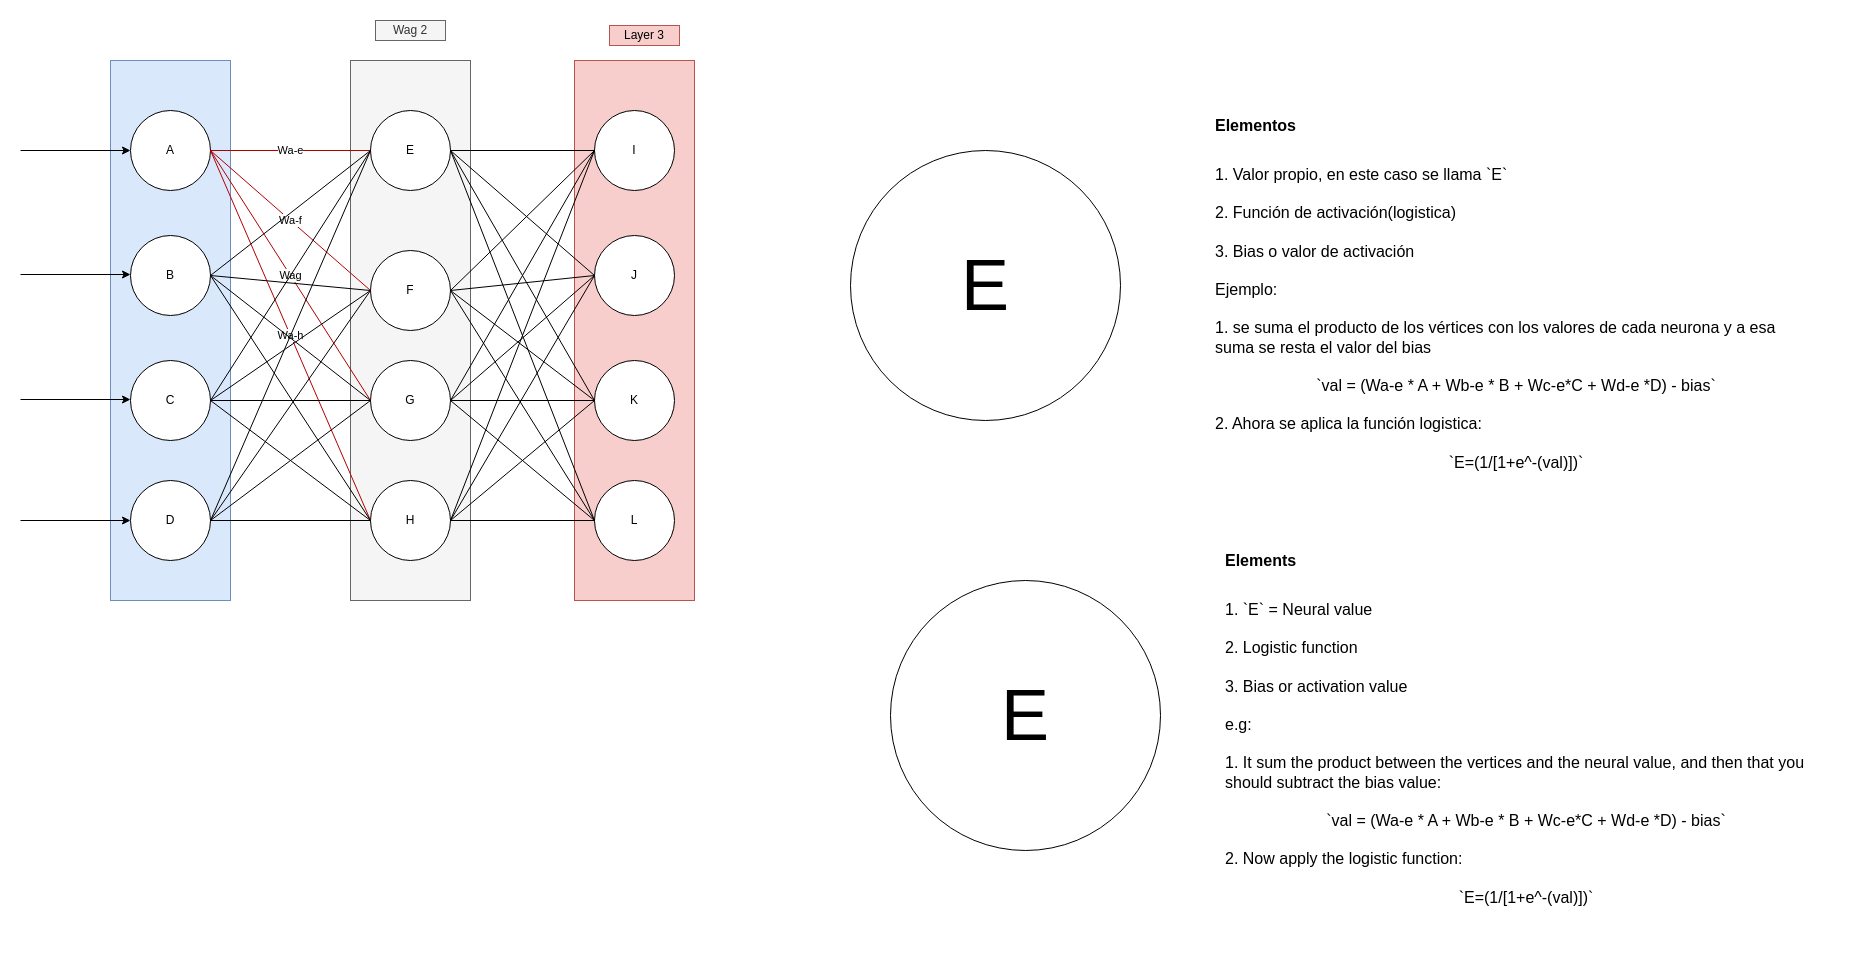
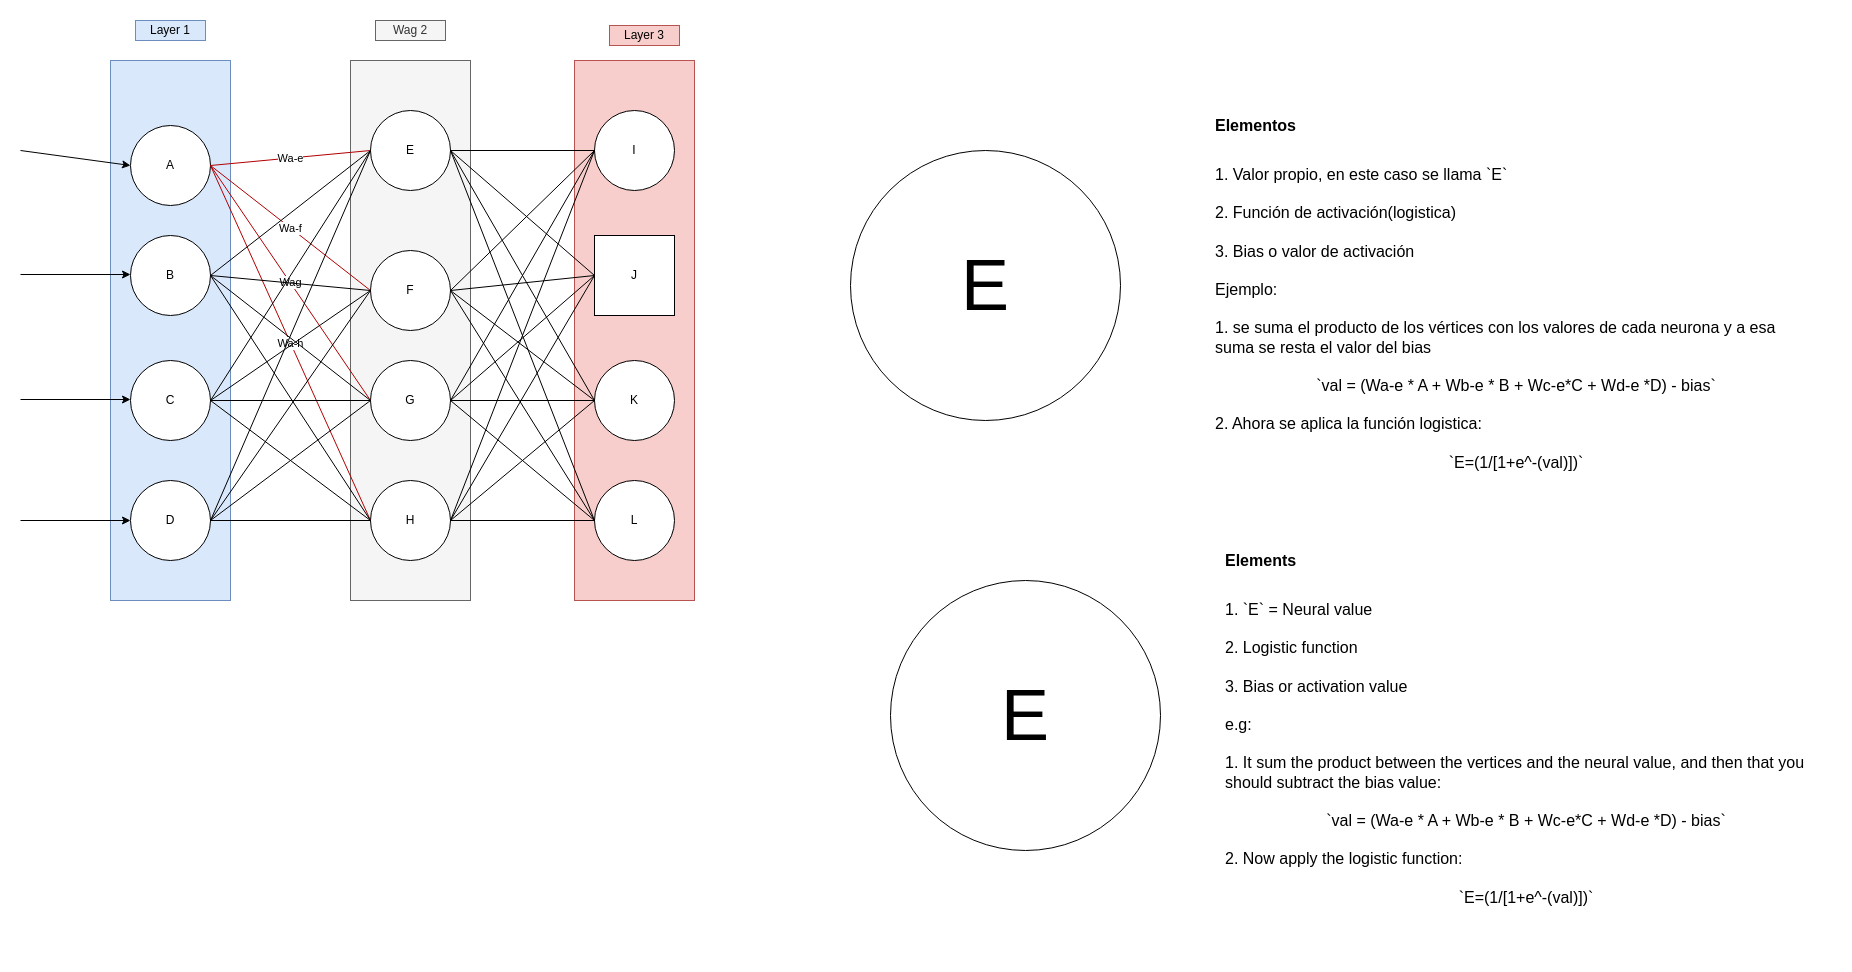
none -> (171, 31)
(171, 151) -> (171, 166)
(635, 276) -> (635, 276)
